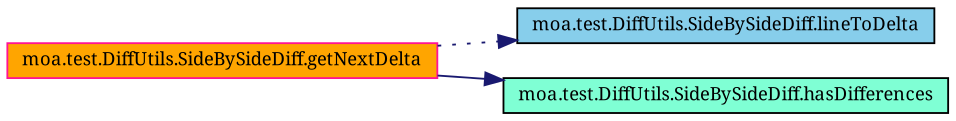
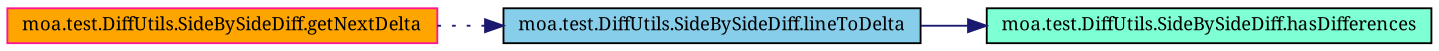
(461, 77) -> (944, 26)
